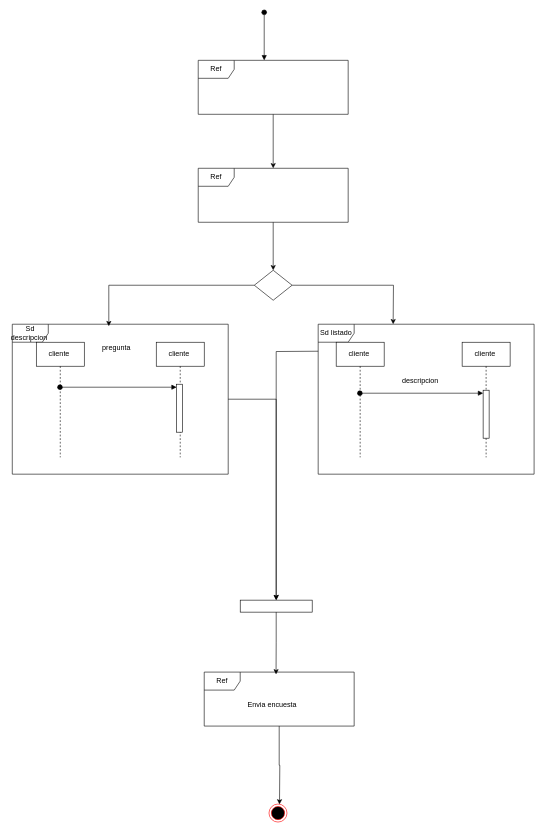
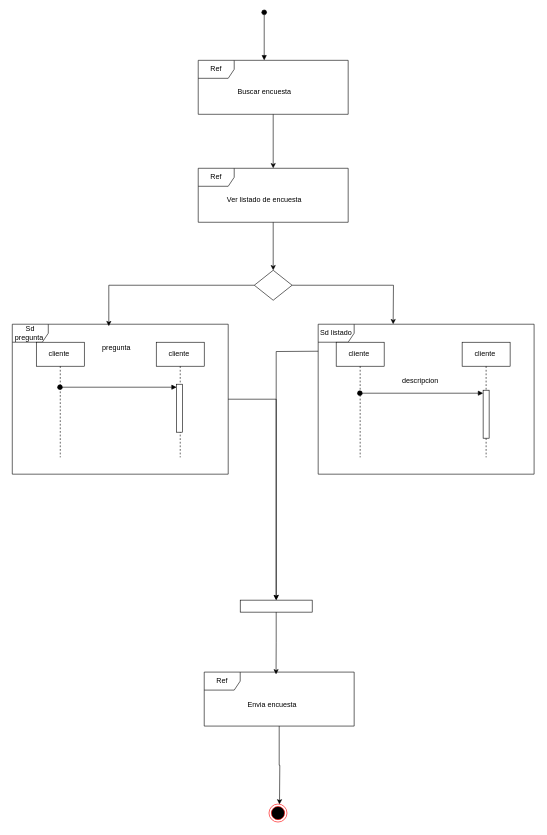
none -> (264, 92)
none -> (264, 200)
(30, 333) -> (30, 333)
